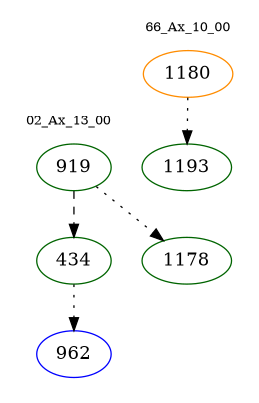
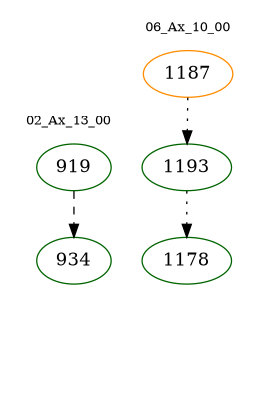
(188, 28) -> (188, 28)
(188, 74) -> (188, 74)
(113, 200) -> (187, 208)
(74, 261) -> (74, 261)
(74, 354) -> none
